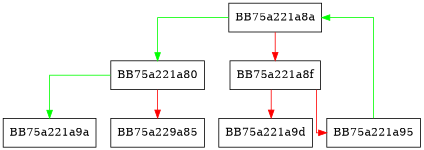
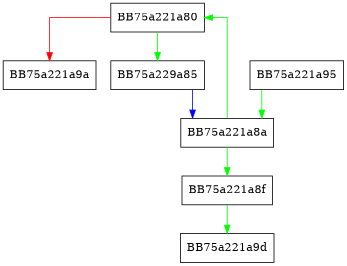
(275, 42) -> (227, 158)
(63, 75) -> (63, 18)
(158, 100) -> (158, 42)
none -> (193, 100)
(271, 100) -> (227, 215)
(316, 112) -> none
